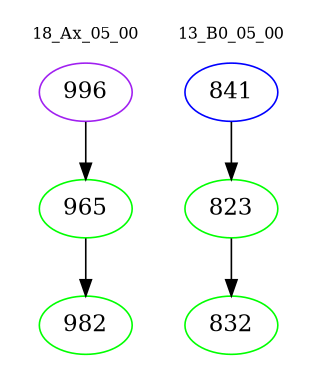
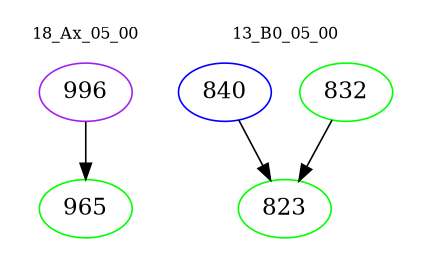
(231, 92) -> (225, 92)
(231, 259) -> (319, 143)
(86, 325) -> none
